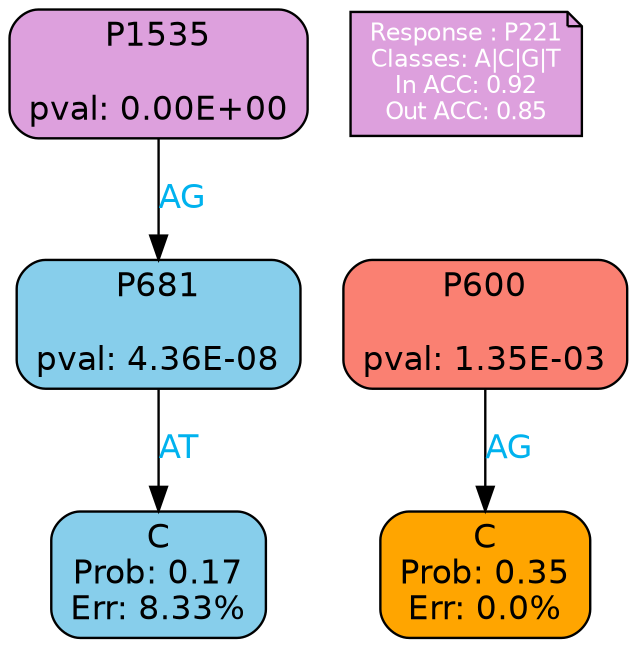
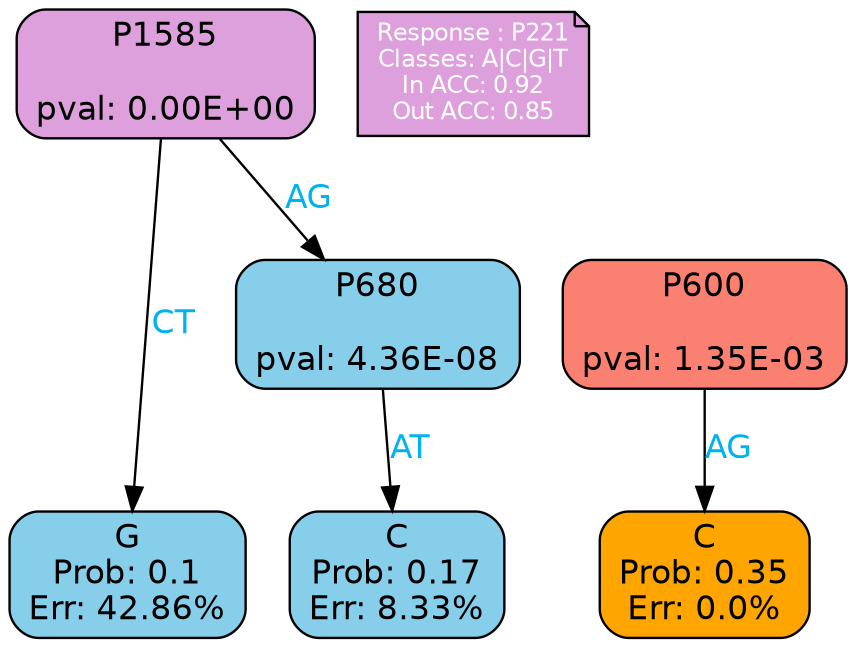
(159, 74) -> (166, 74)
(159, 324) -> (378, 324)
none -> (128, 575)
